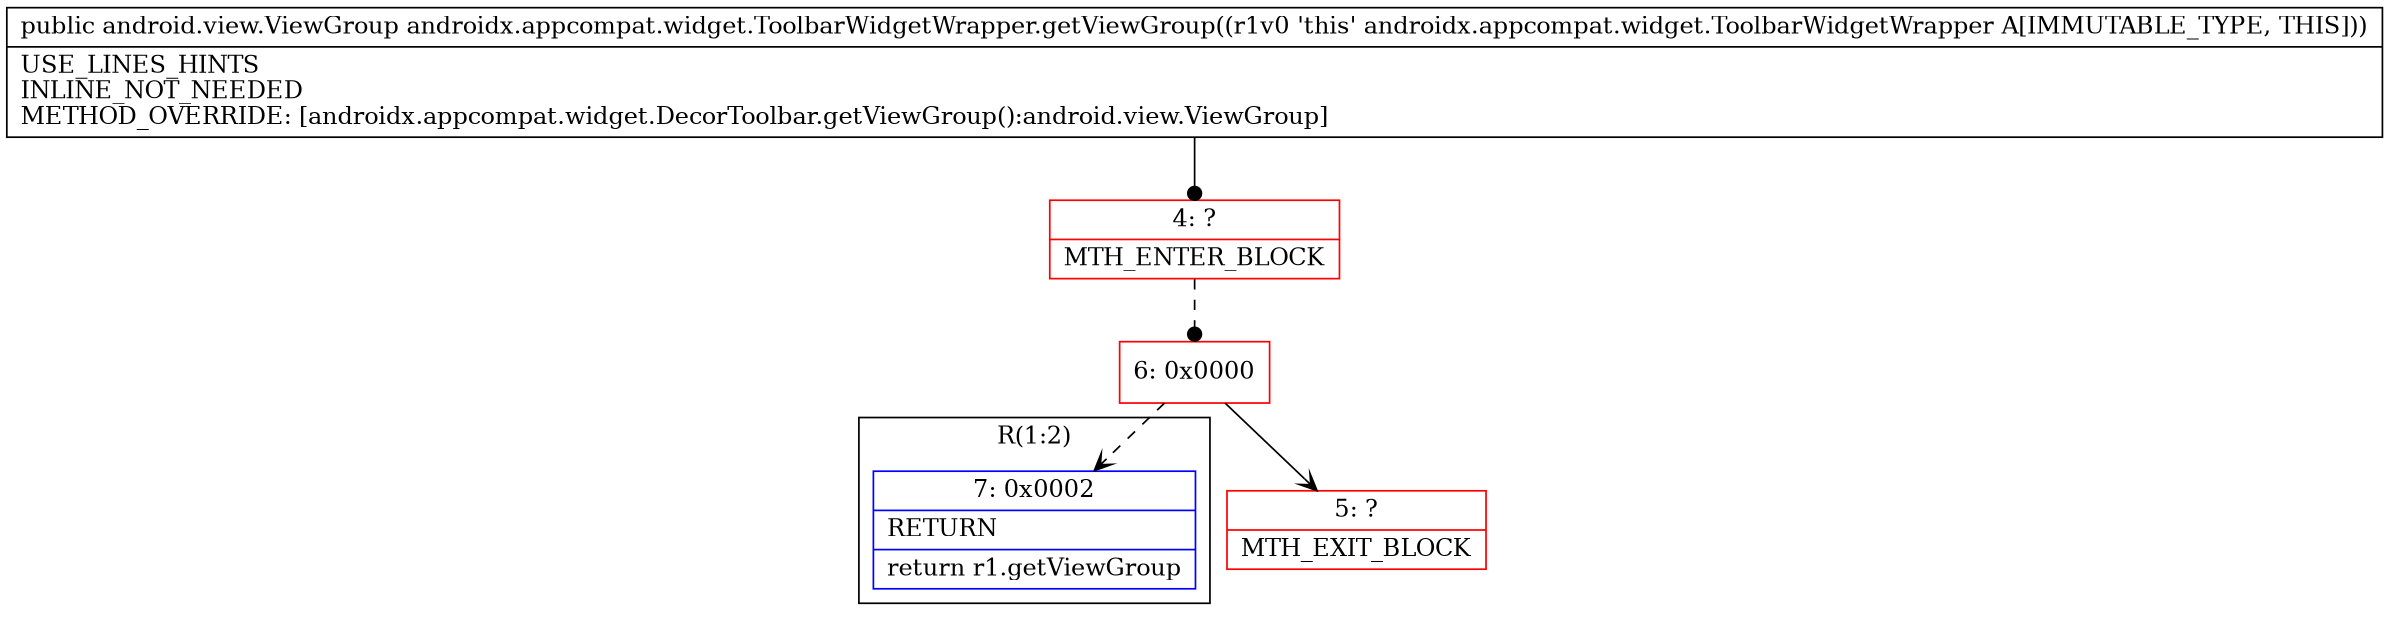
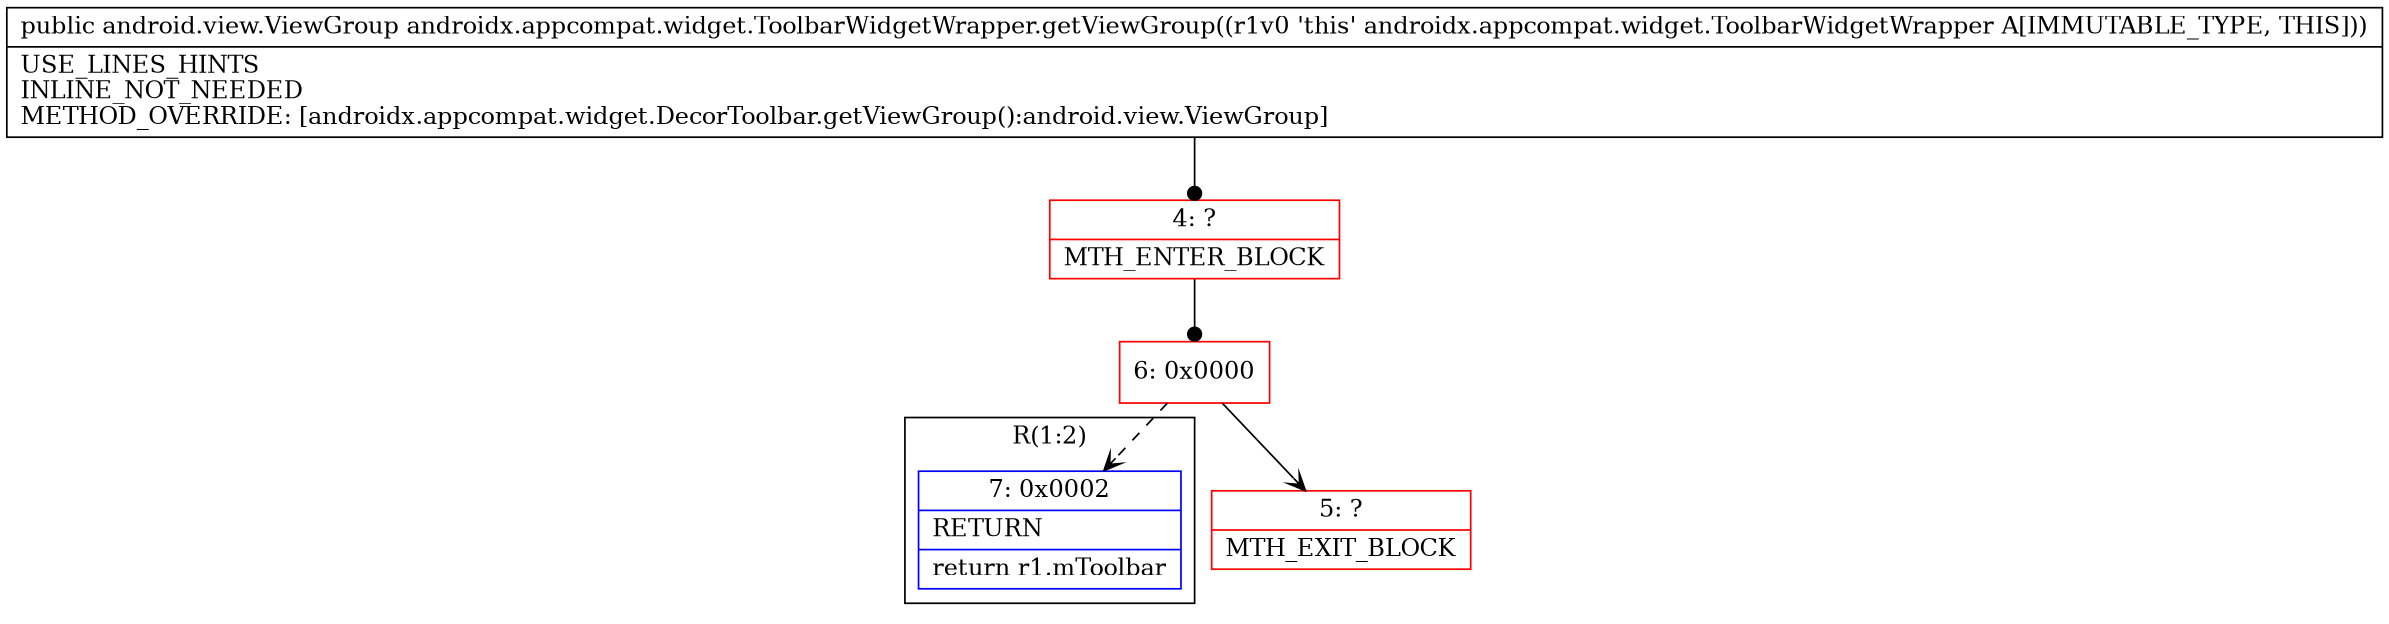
(1195, 303) -> (1195, 303)
(1034, 568) -> (1050, 568)
